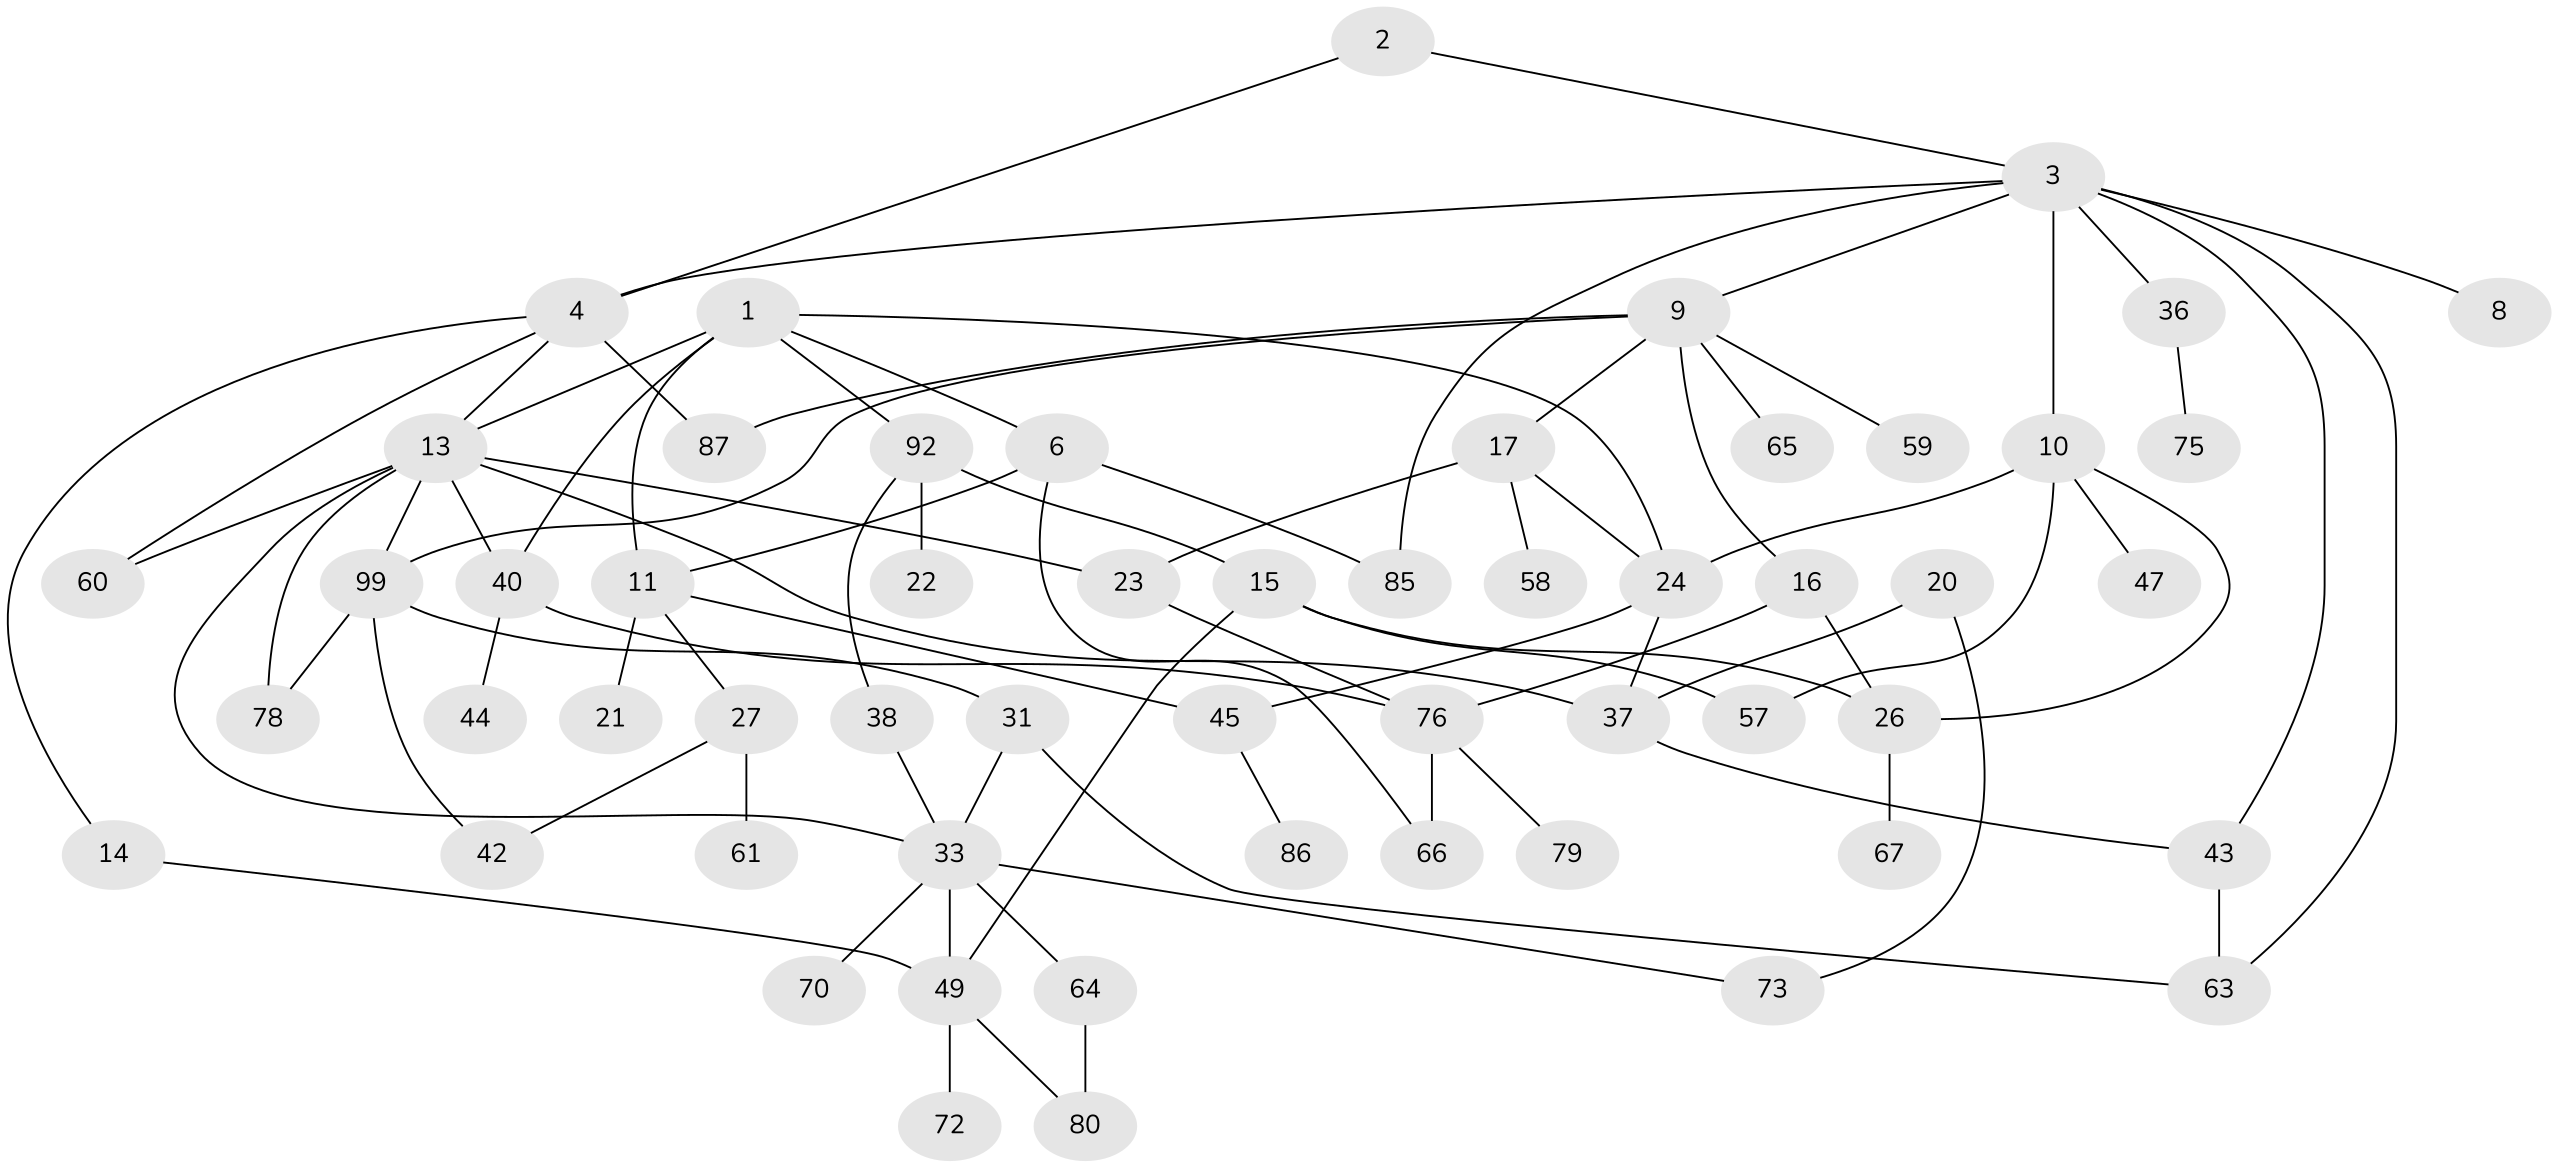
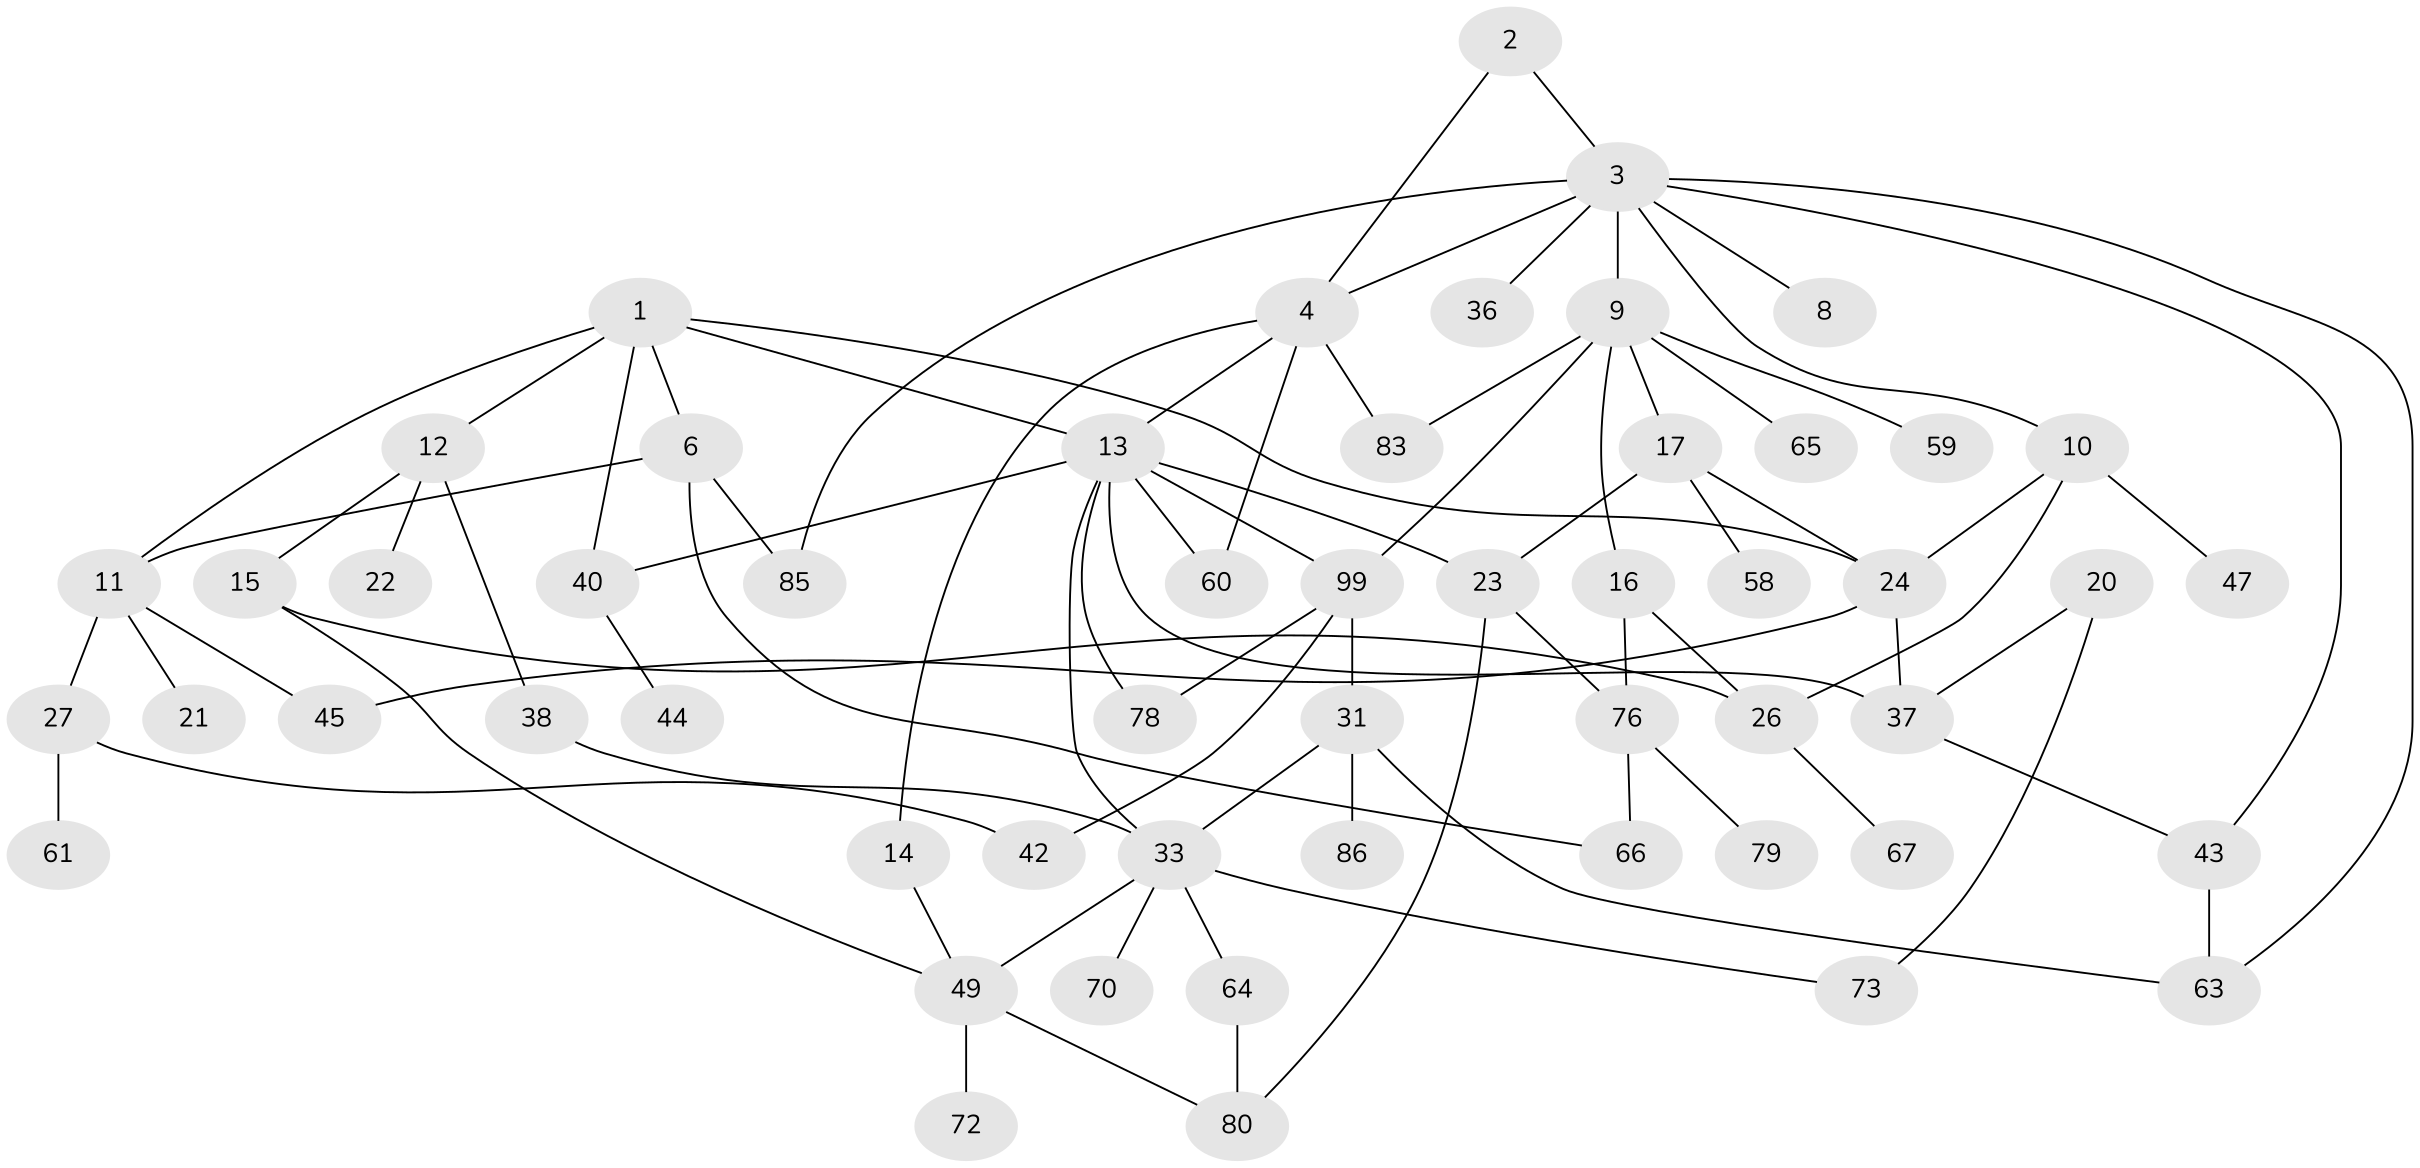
(714, 448) -> (1392, 448)
(922, 448) -> (433, 448)
(2189, 448) -> none
(921, 664) -> none
(1754, 719) -> none
(1261, 787) -> (1352, 787)
none -> (1424, 880)
